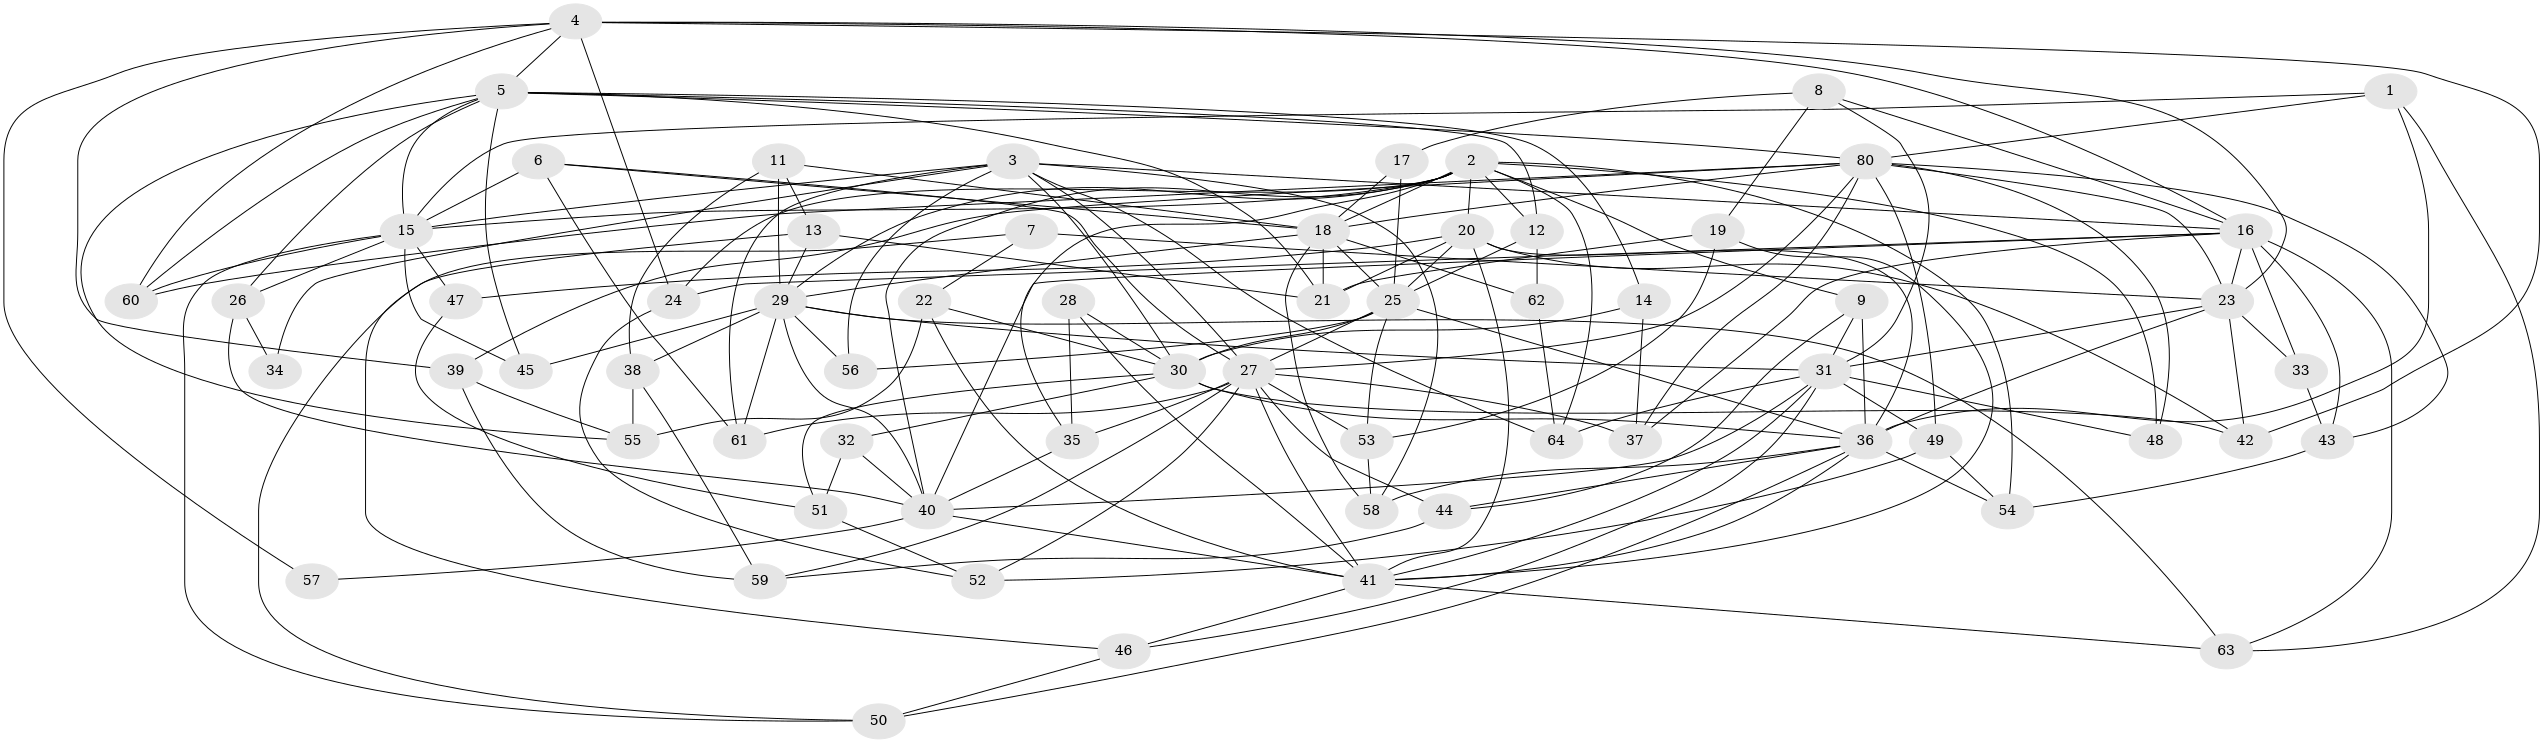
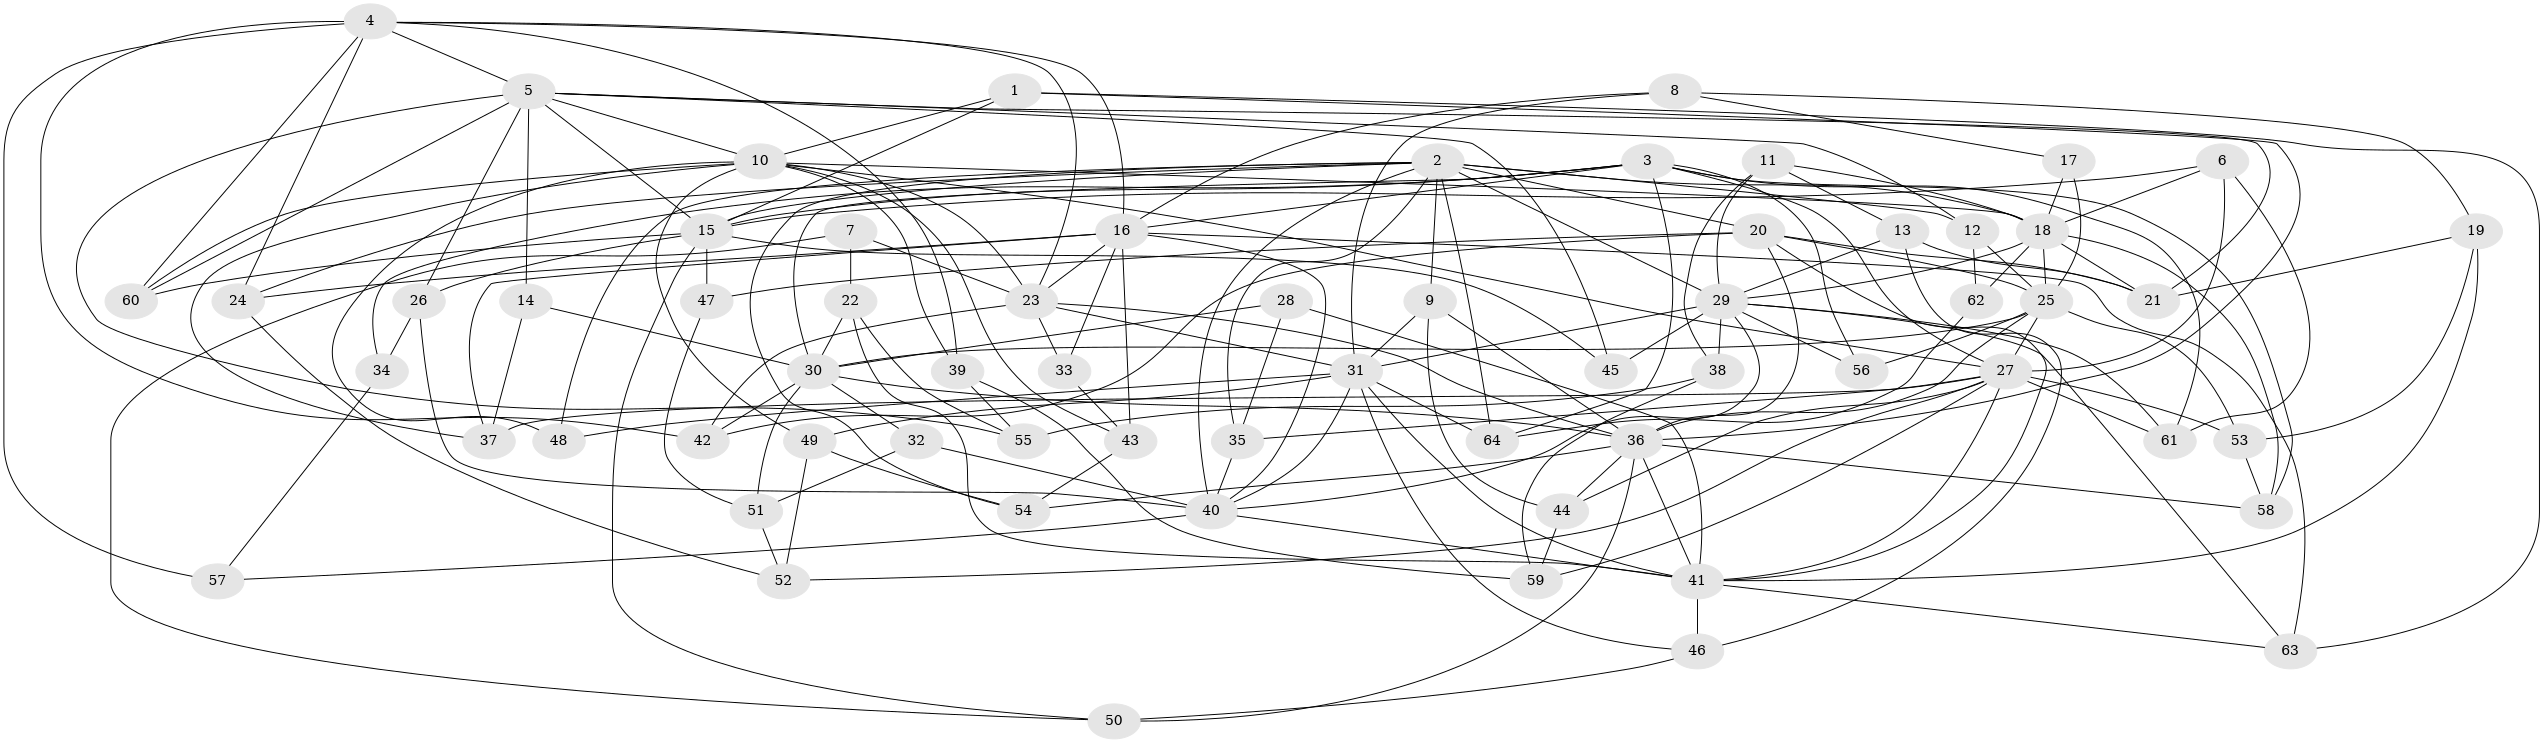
(1866, 161) -> (760, 161)
none -> (300, 476)
